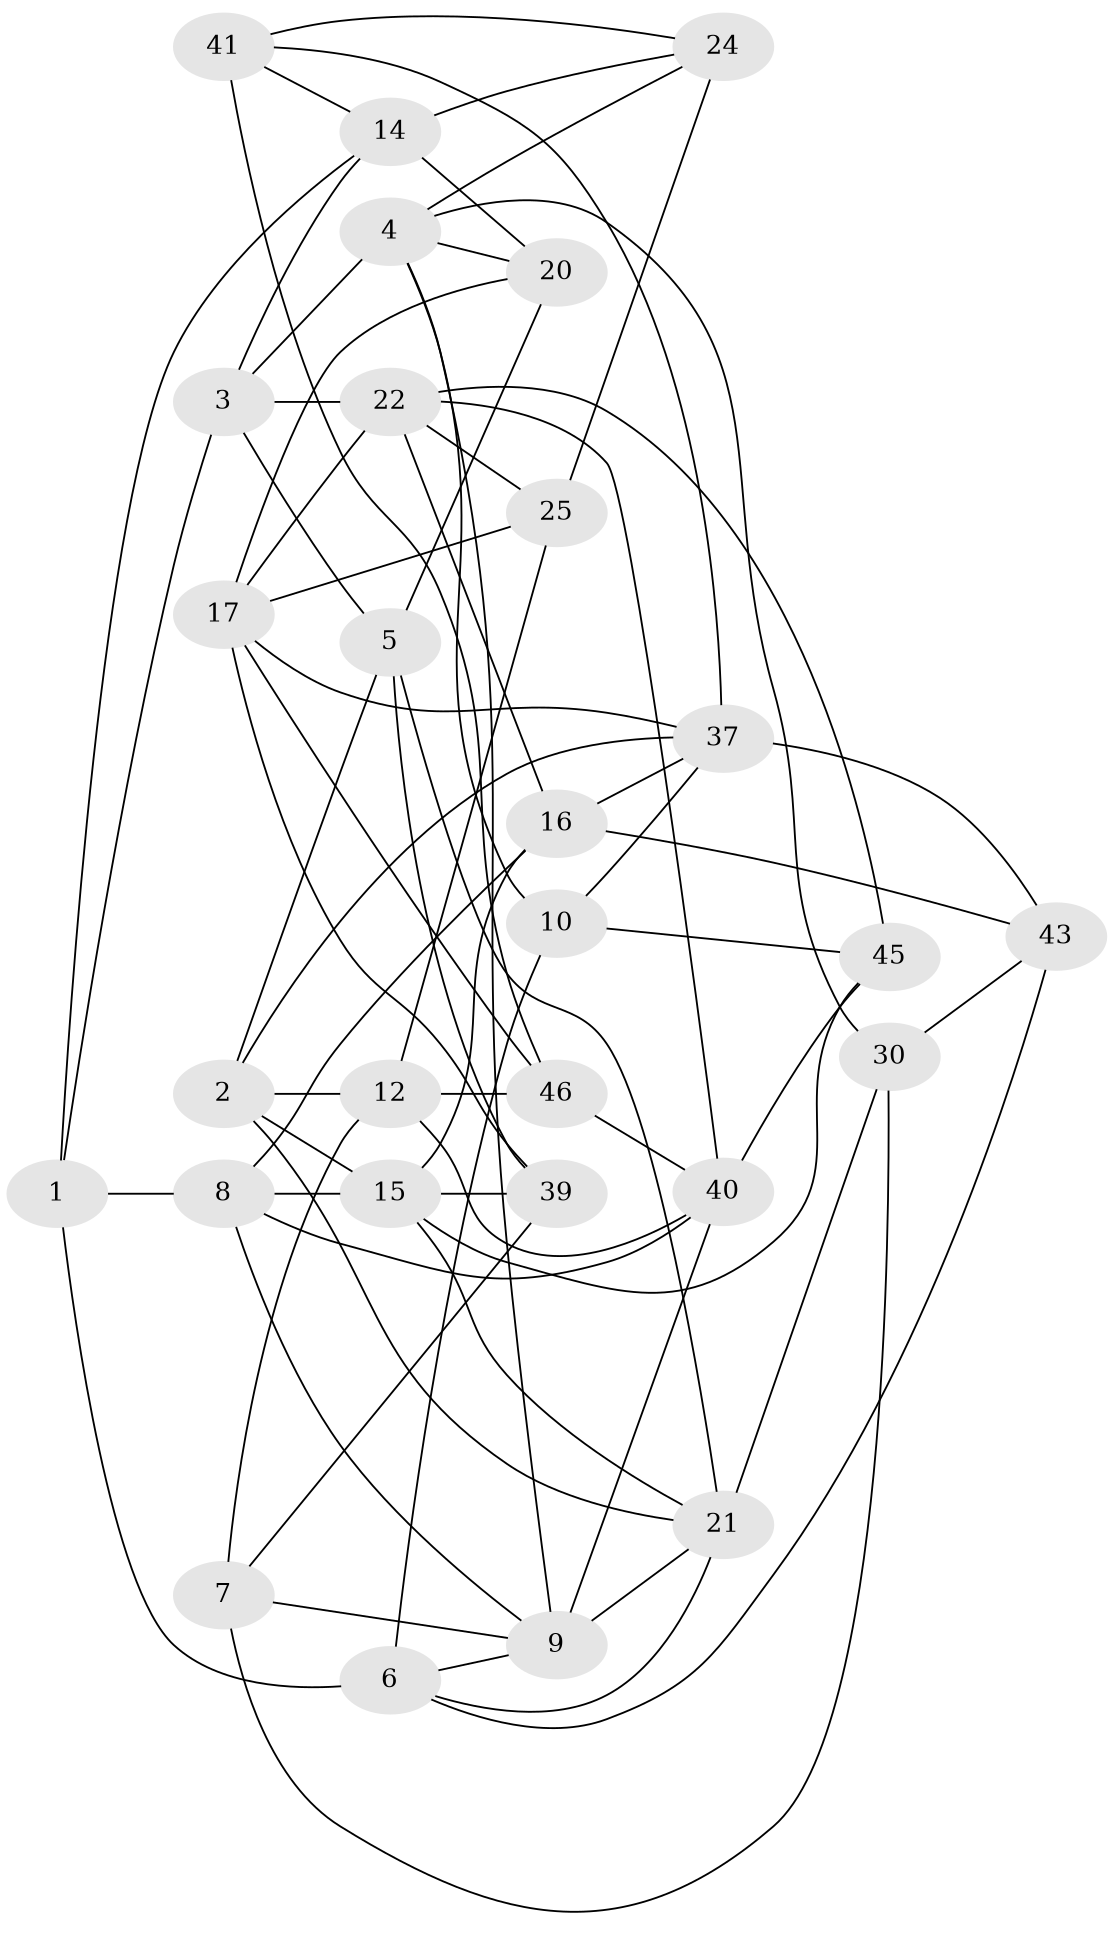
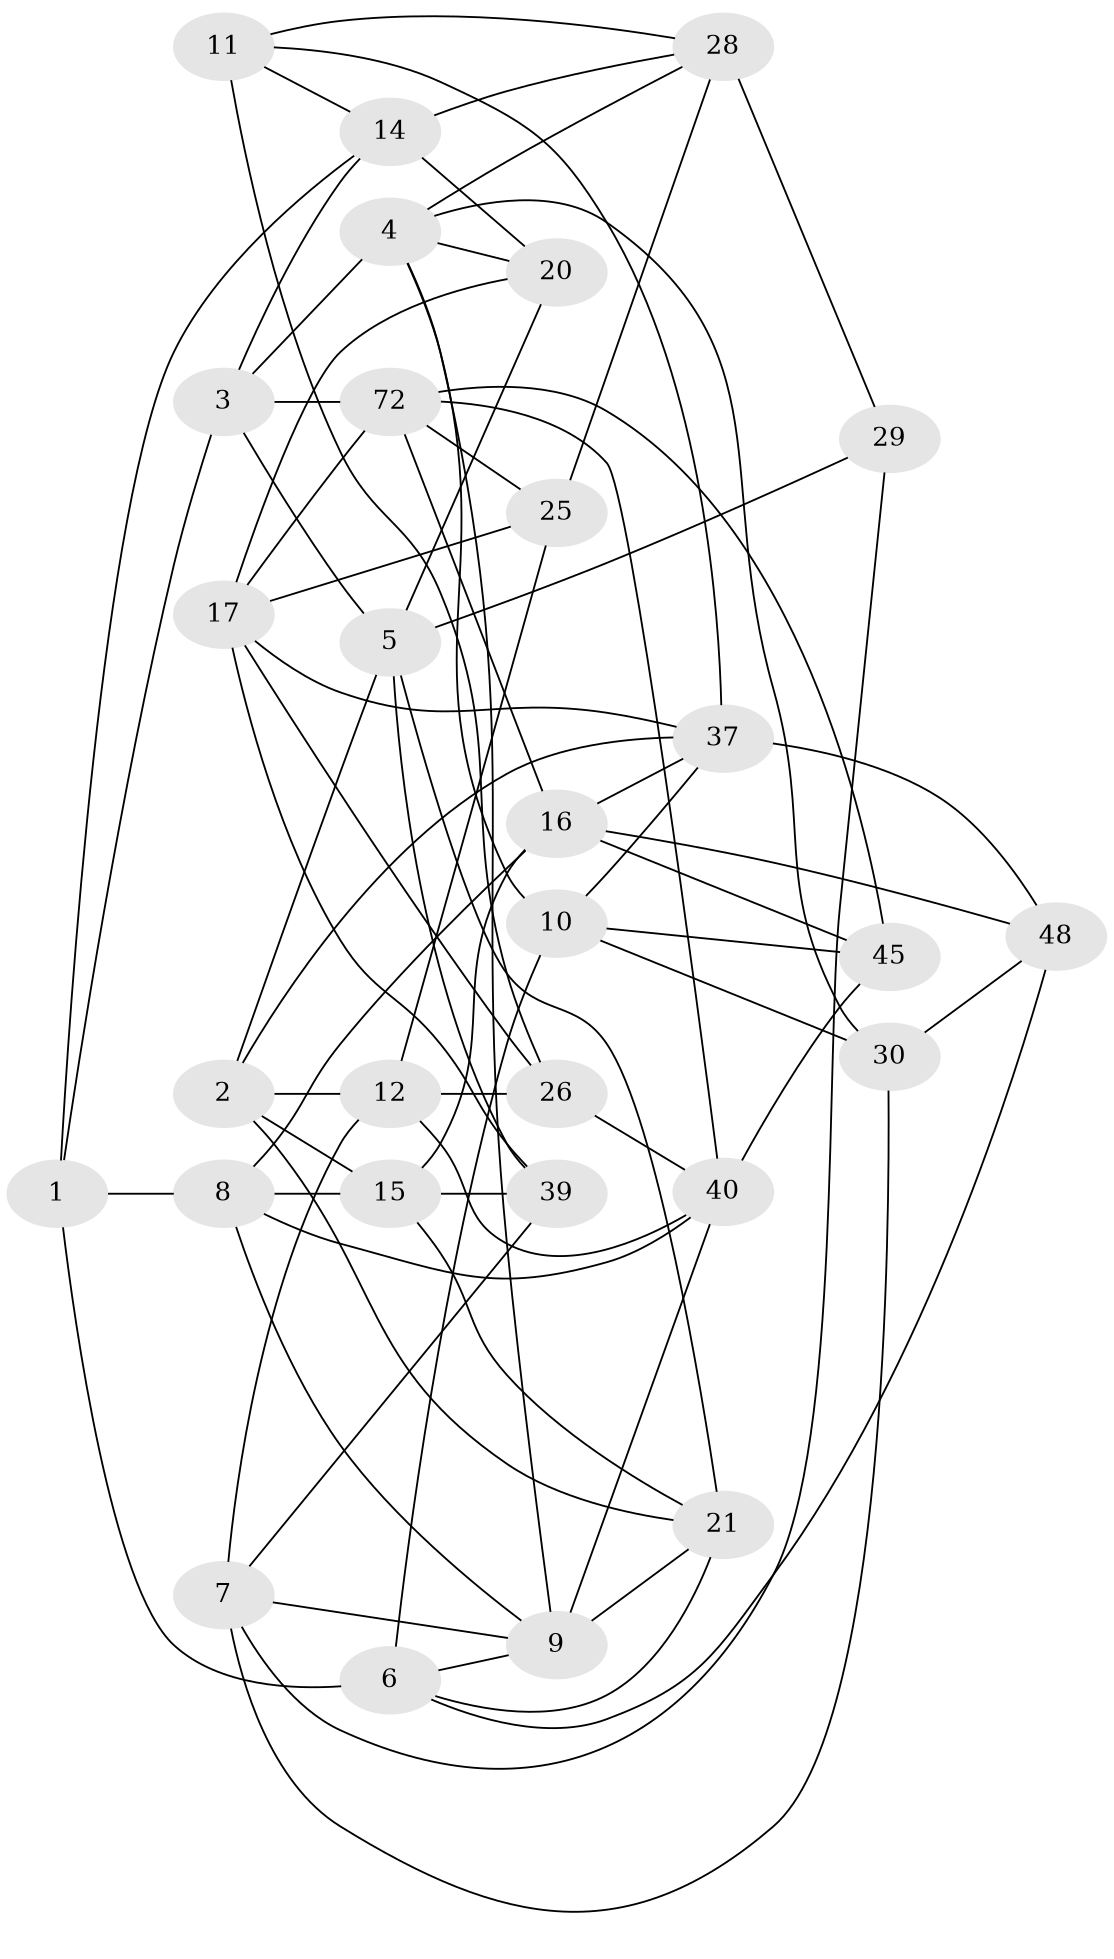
(224, 47) -> (224, 47)
(723, 47) -> (723, 47)
(390, 402) -> (390, 402)
none -> (890, 439)
(1056, 937) -> (1056, 937)
(557, 1094) -> (557, 1094)
(735, 1269) -> (724, 890)
(807, 1291) -> (724, 990)
